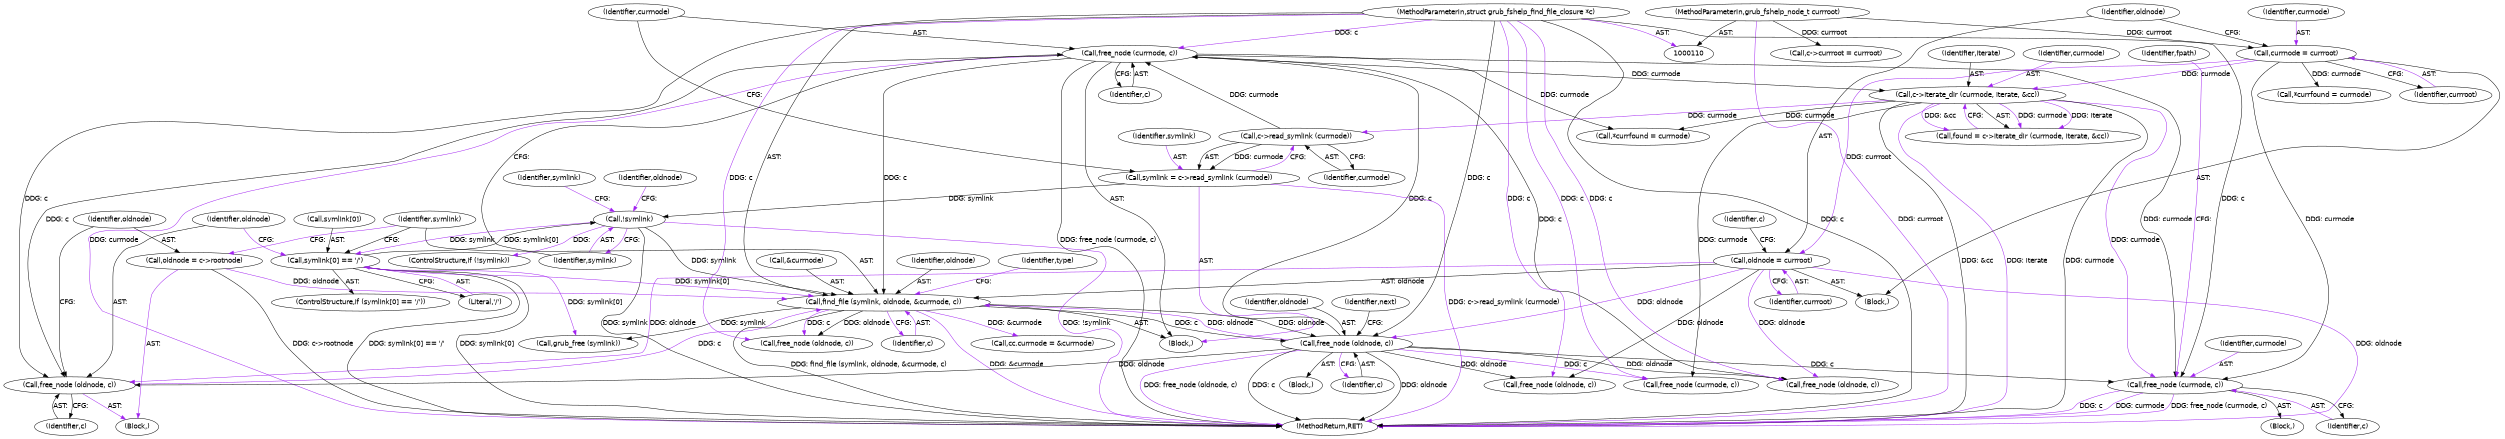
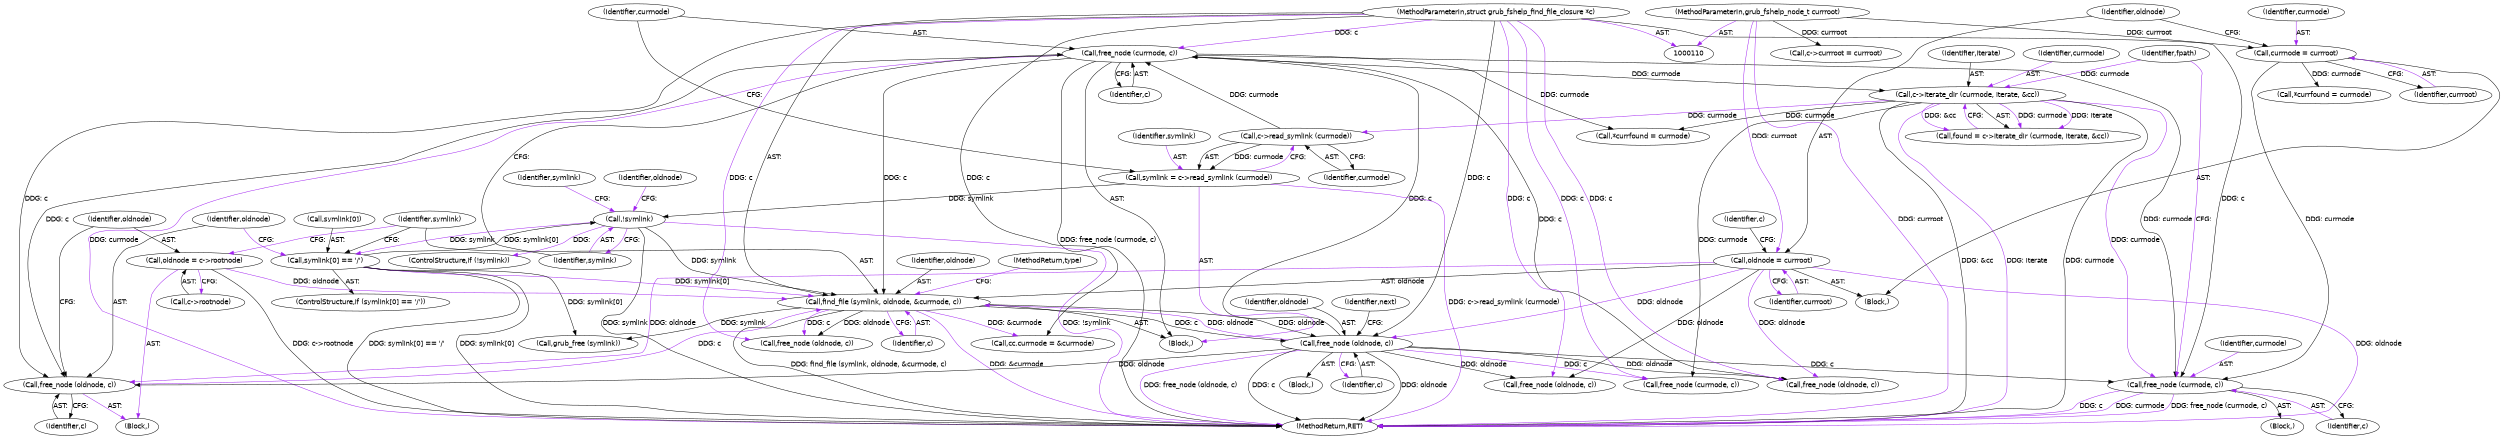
(1718, 30) -> (1718, 30)
(2148, 76) -> (2075, 73)
(1966, 77) -> (1750, 137)
(797, 261) -> none
(1048, 261) -> (1048, 261)
(486, 271) -> (486, 271)
none -> (201, 303)
(485, 303) -> none
(1911, 316) -> (999, 89)
